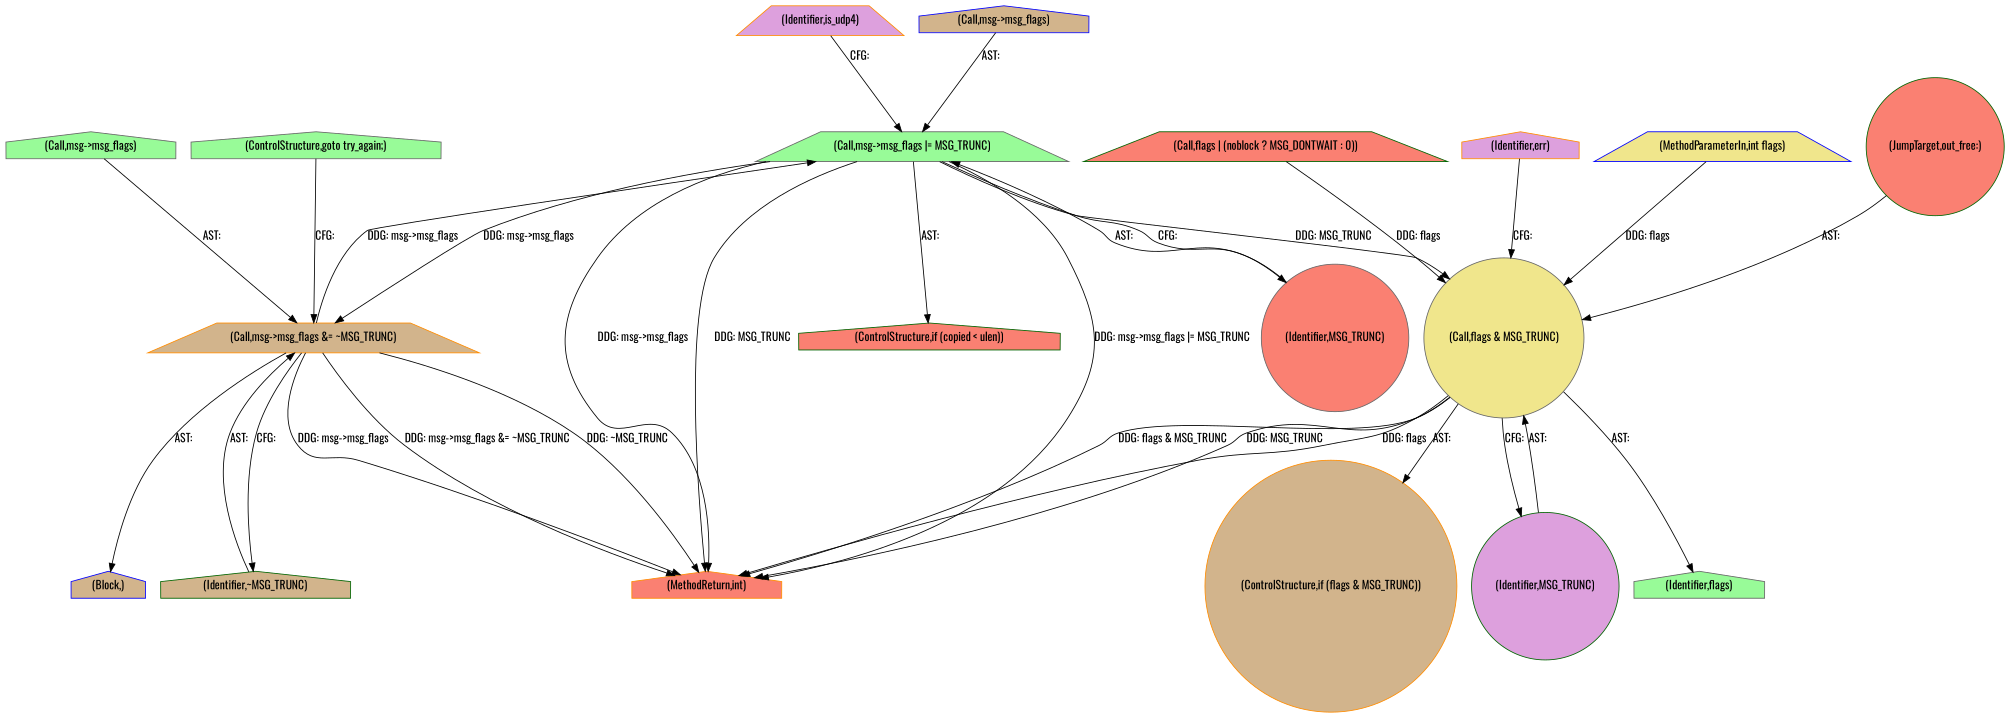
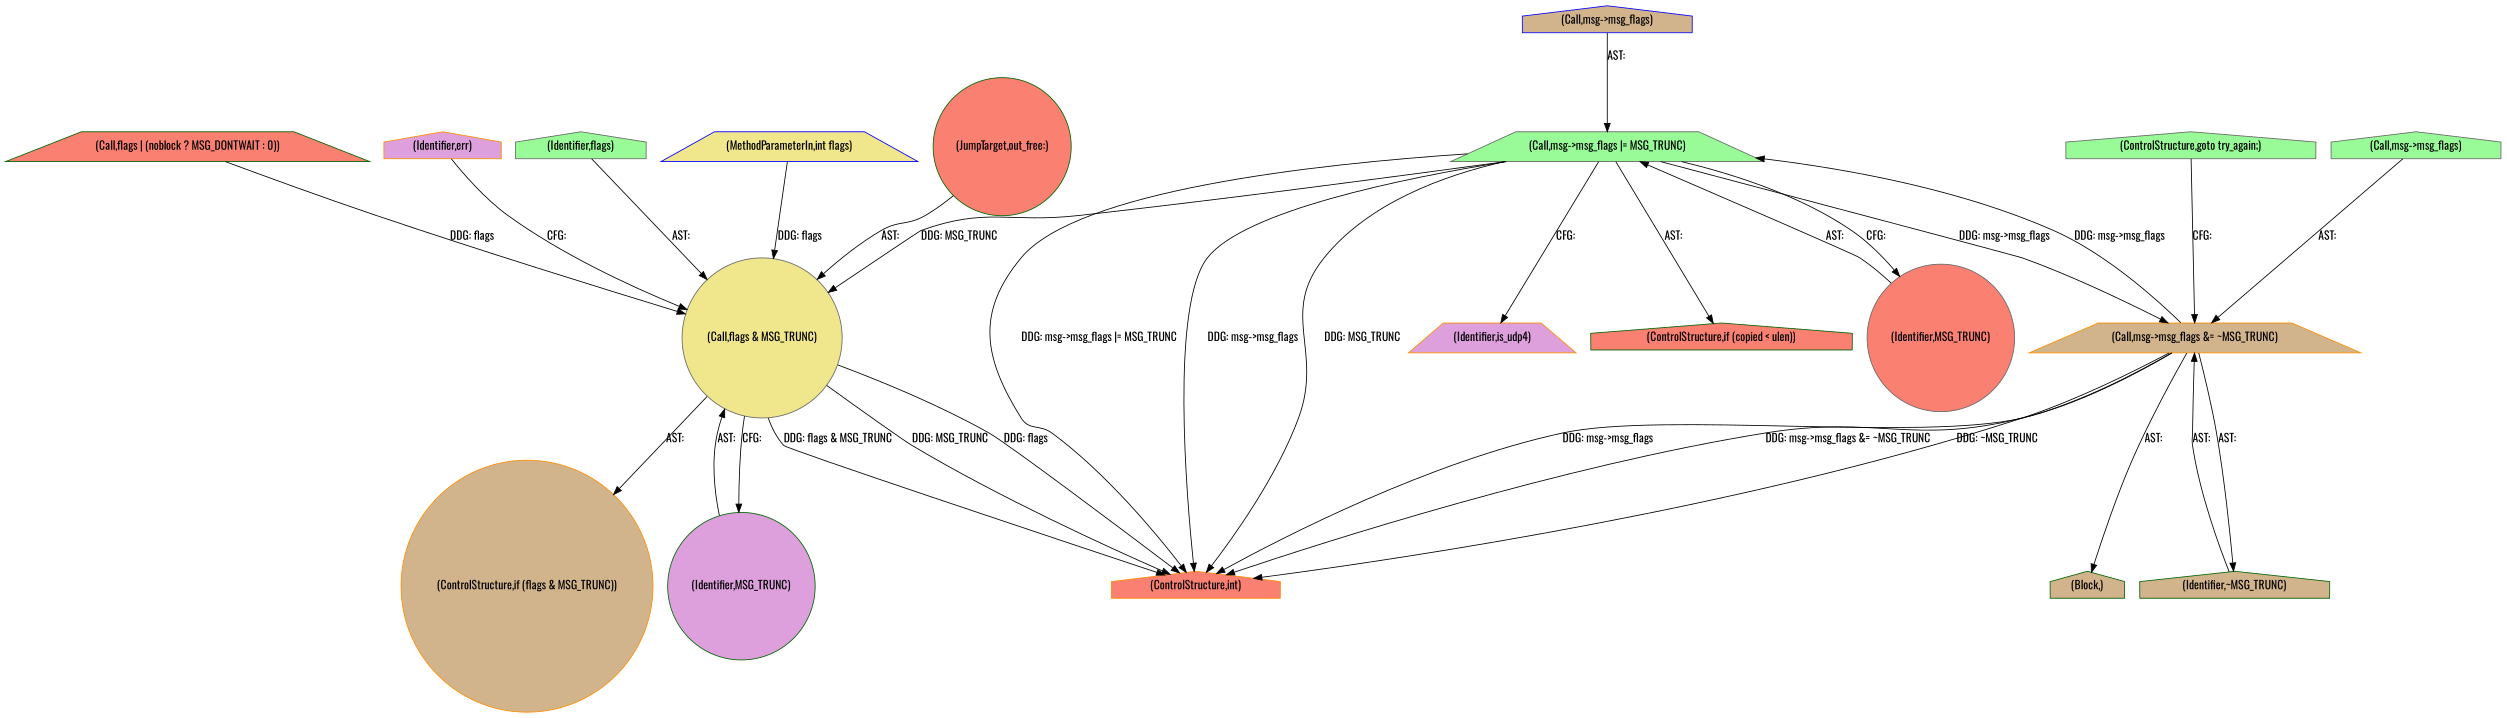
(864, 80) -> (1552, 239)
(268, 439) -> (2229, 439)
(1635, 472) -> (646, 216)
(108, 586) -> (2087, 586)
(707, 586) -> (1196, 586)
